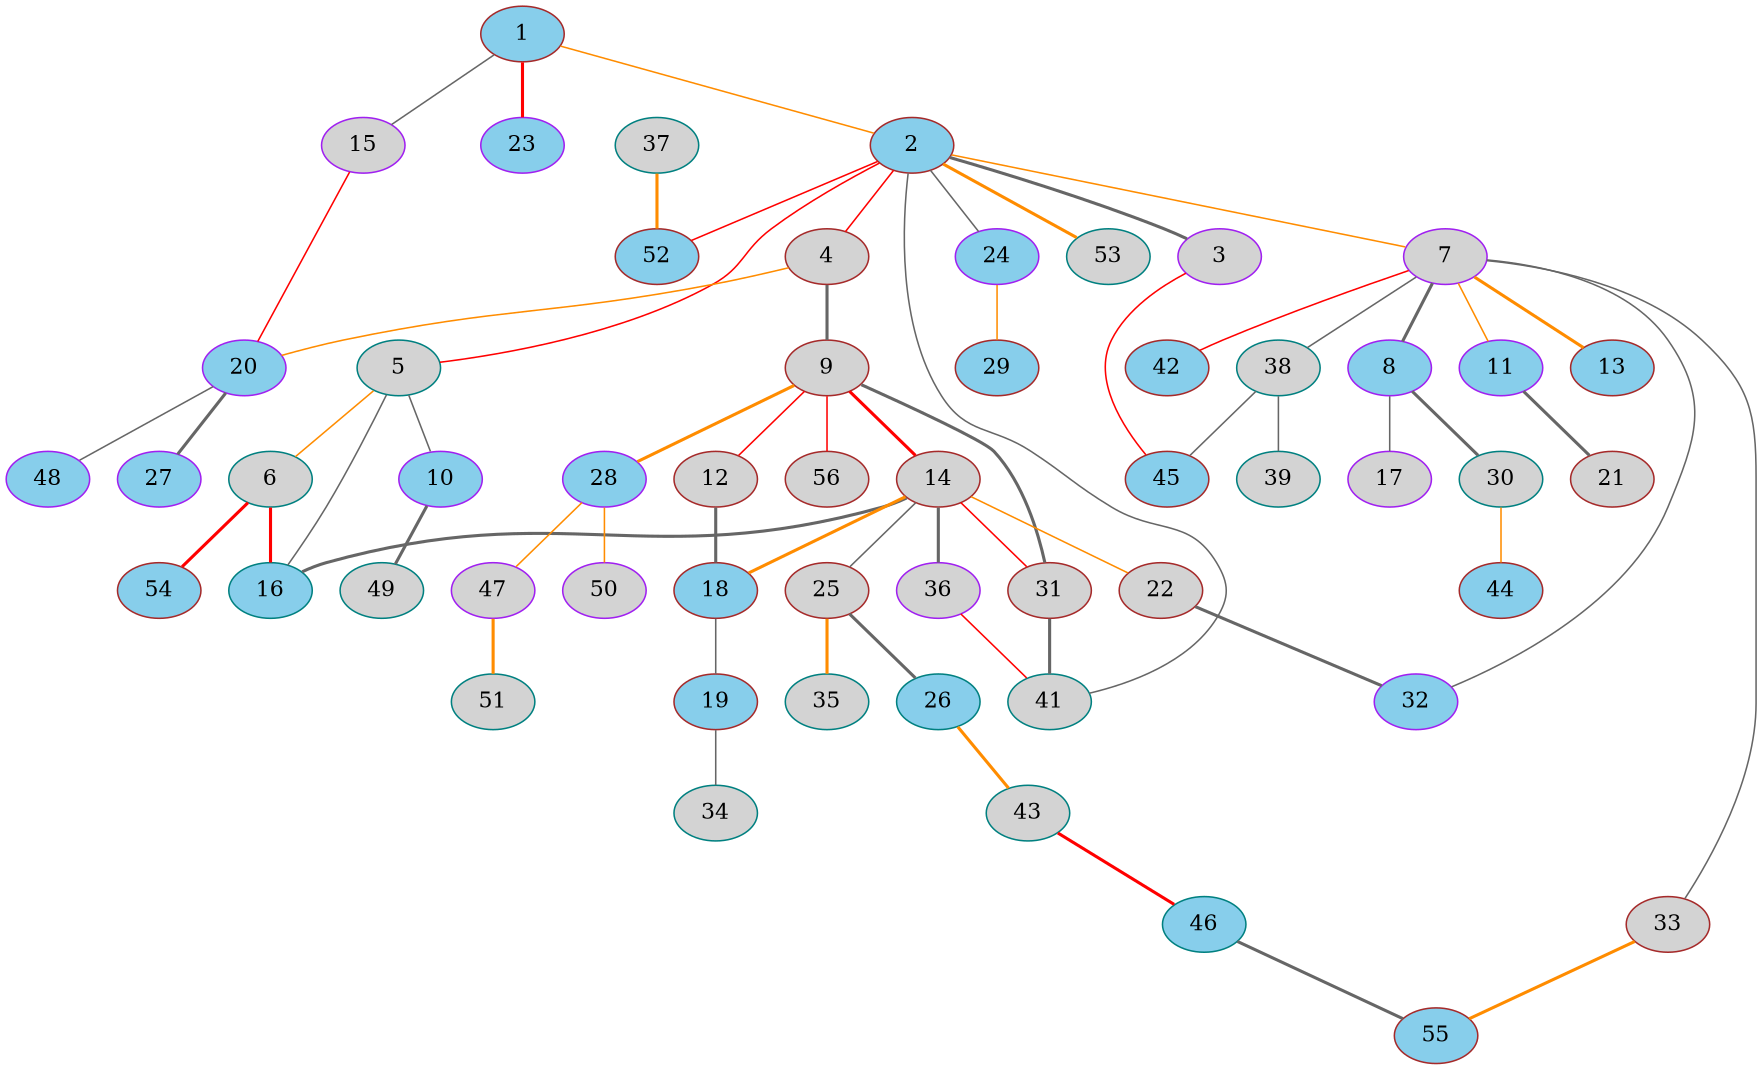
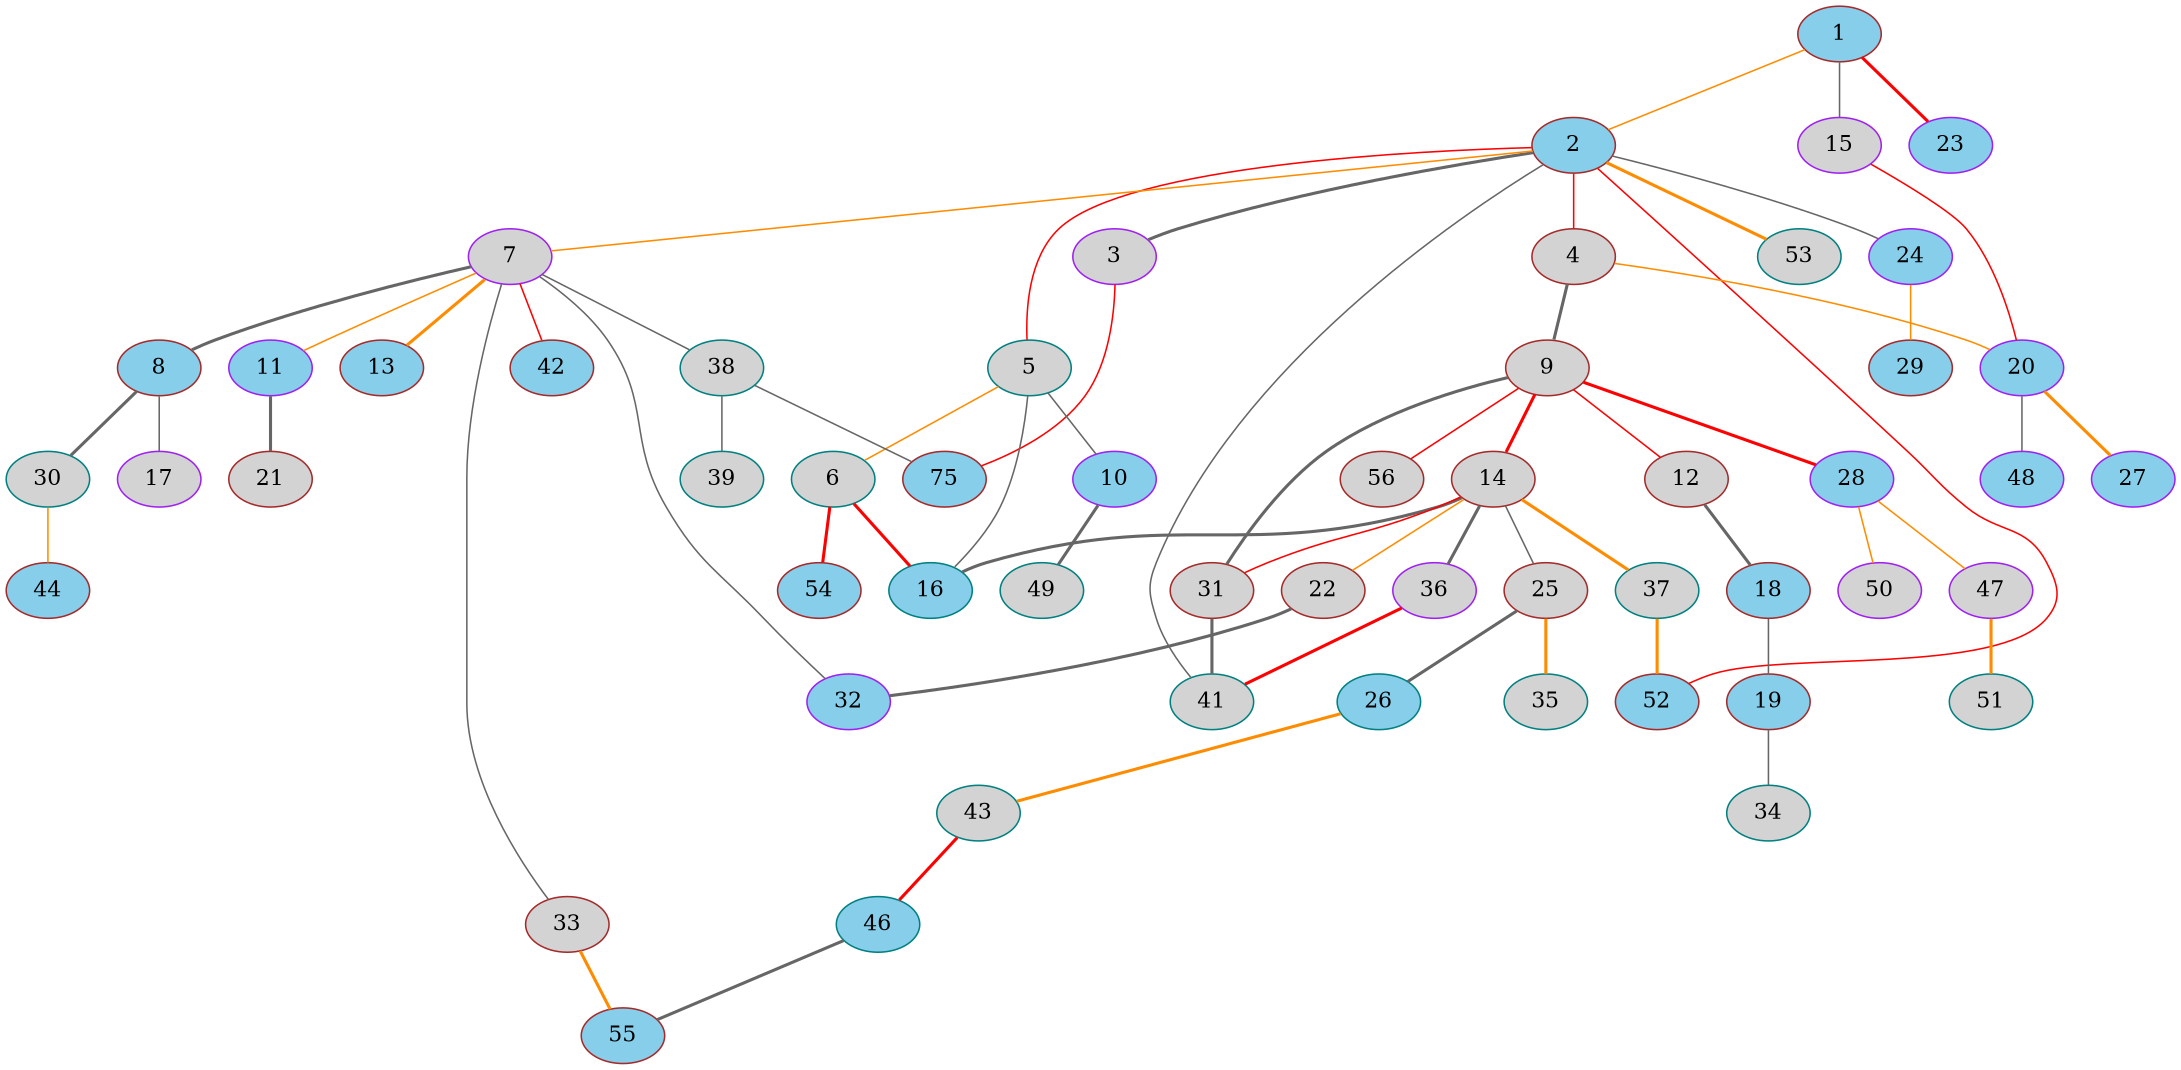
(1390, 368) -> (159, 368)
(202, 424) -> (2077, 423)
(716, 424) -> (1700, 424)
(1167, 479) -> (945, 479)
(827, 535) -> (1575, 535)
(994, 646) -> (1323, 646)
